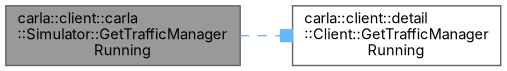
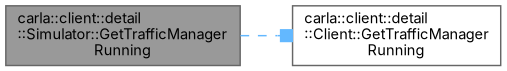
(123, 36) -> (123, 36)
